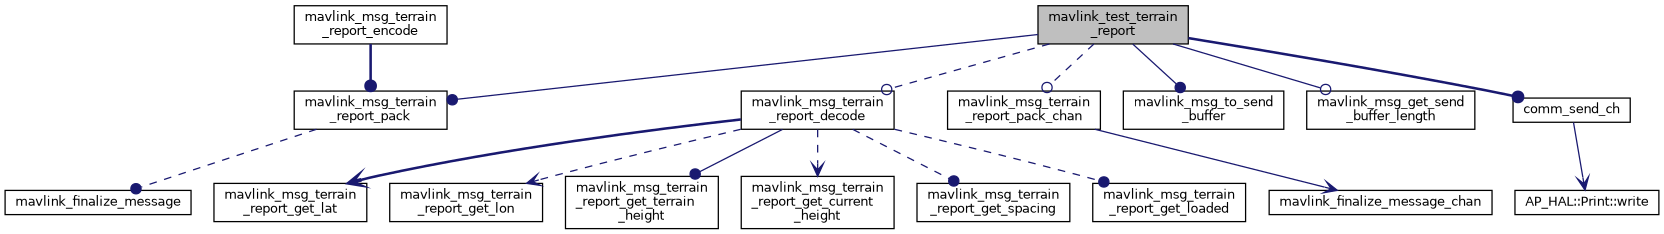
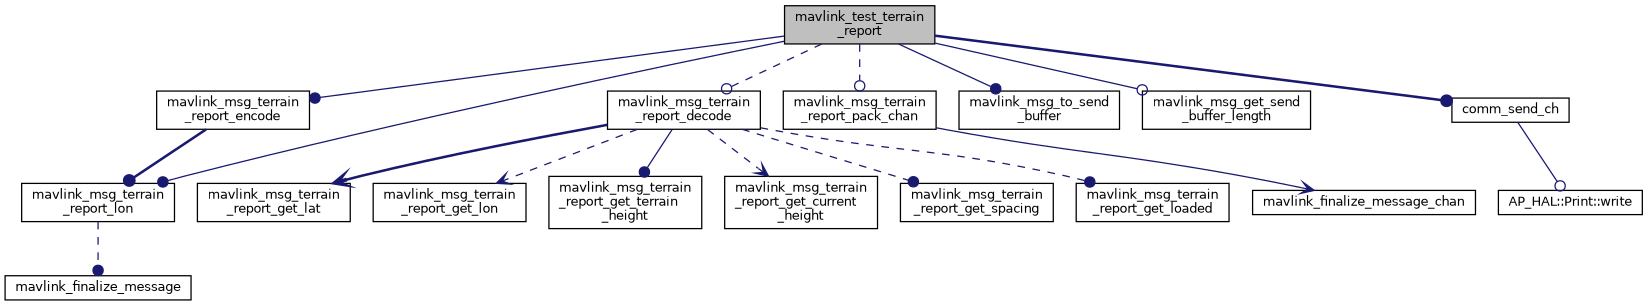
none -> (552, 67)
(371, 110) -> (98, 203)
(1578, 150) -> (1538, 152)
